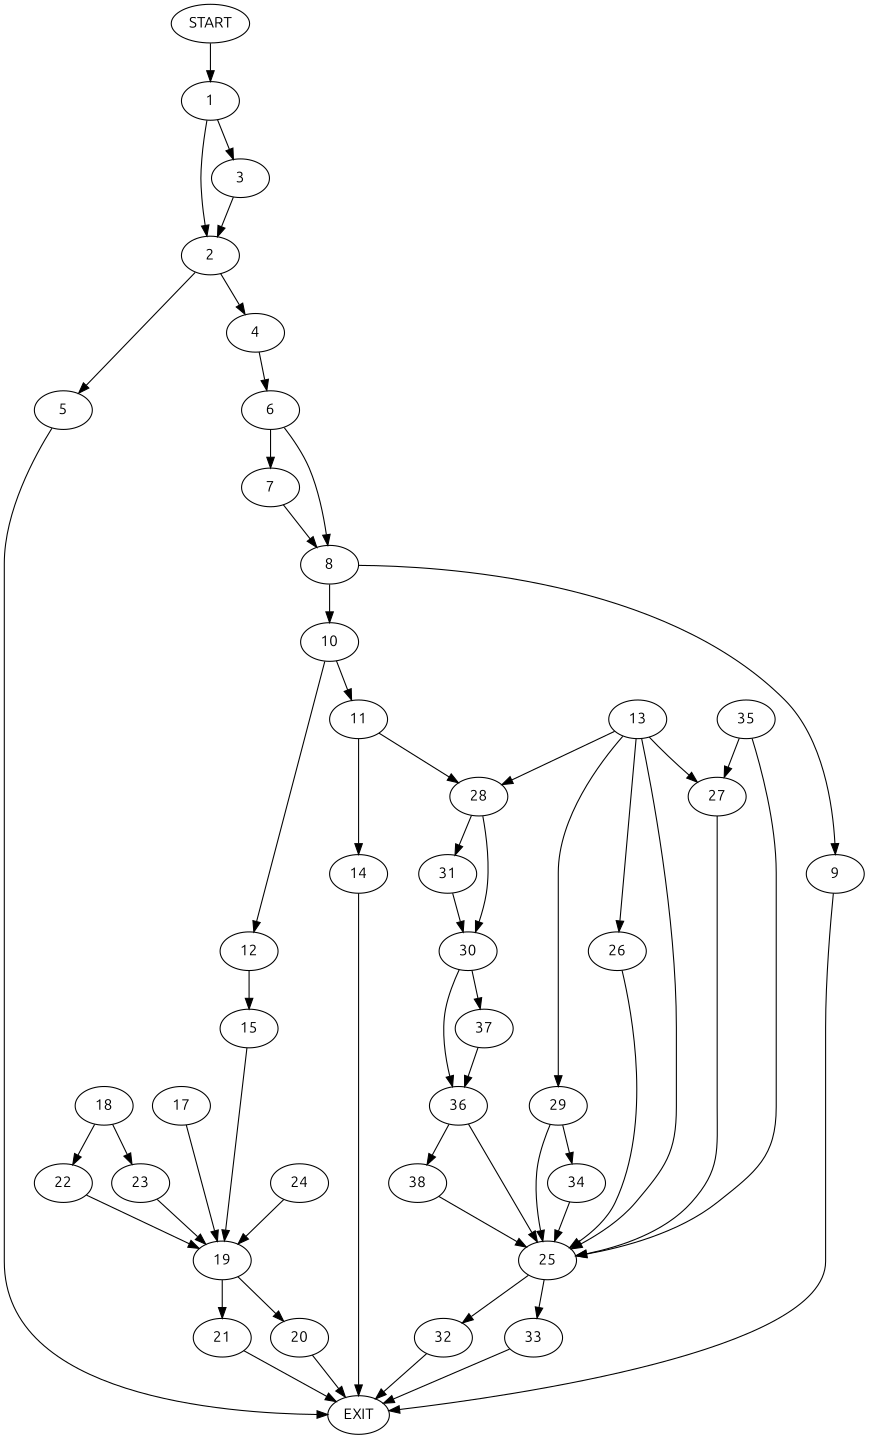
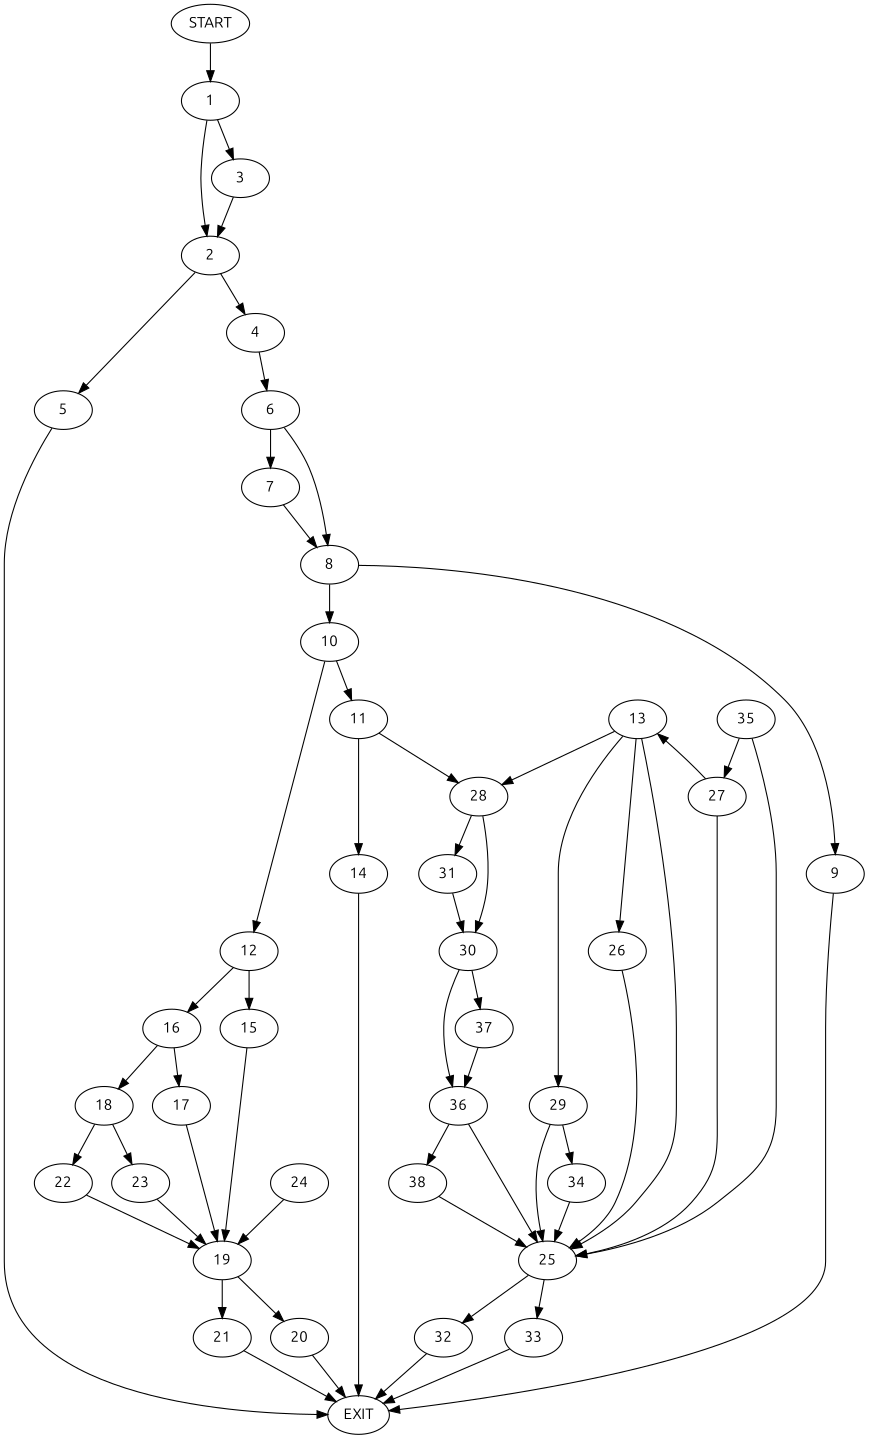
(669, 757) -> (686, 759)
none -> (172, 1029)
